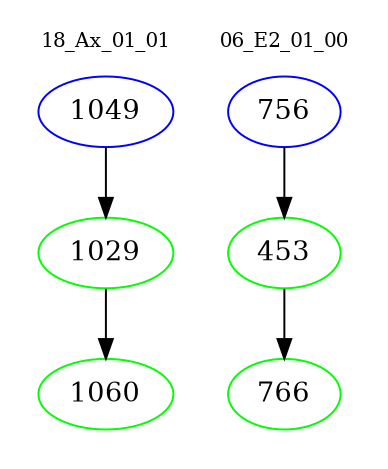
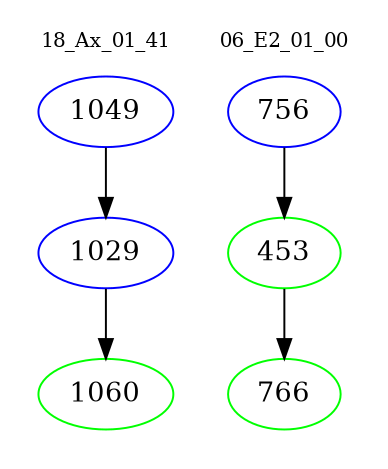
(106, 42) -> (106, 42)
(106, 253) -> (106, 253)
